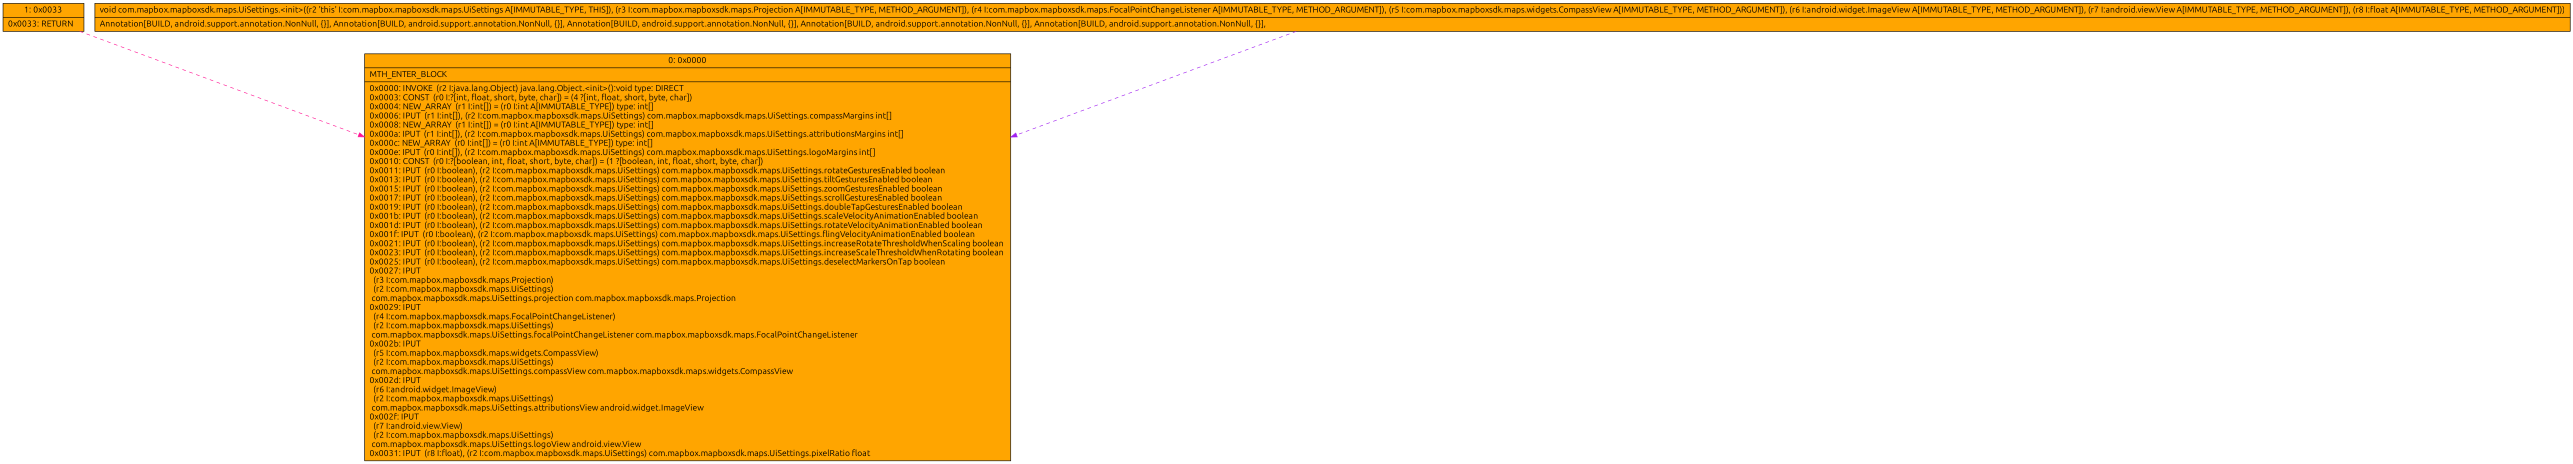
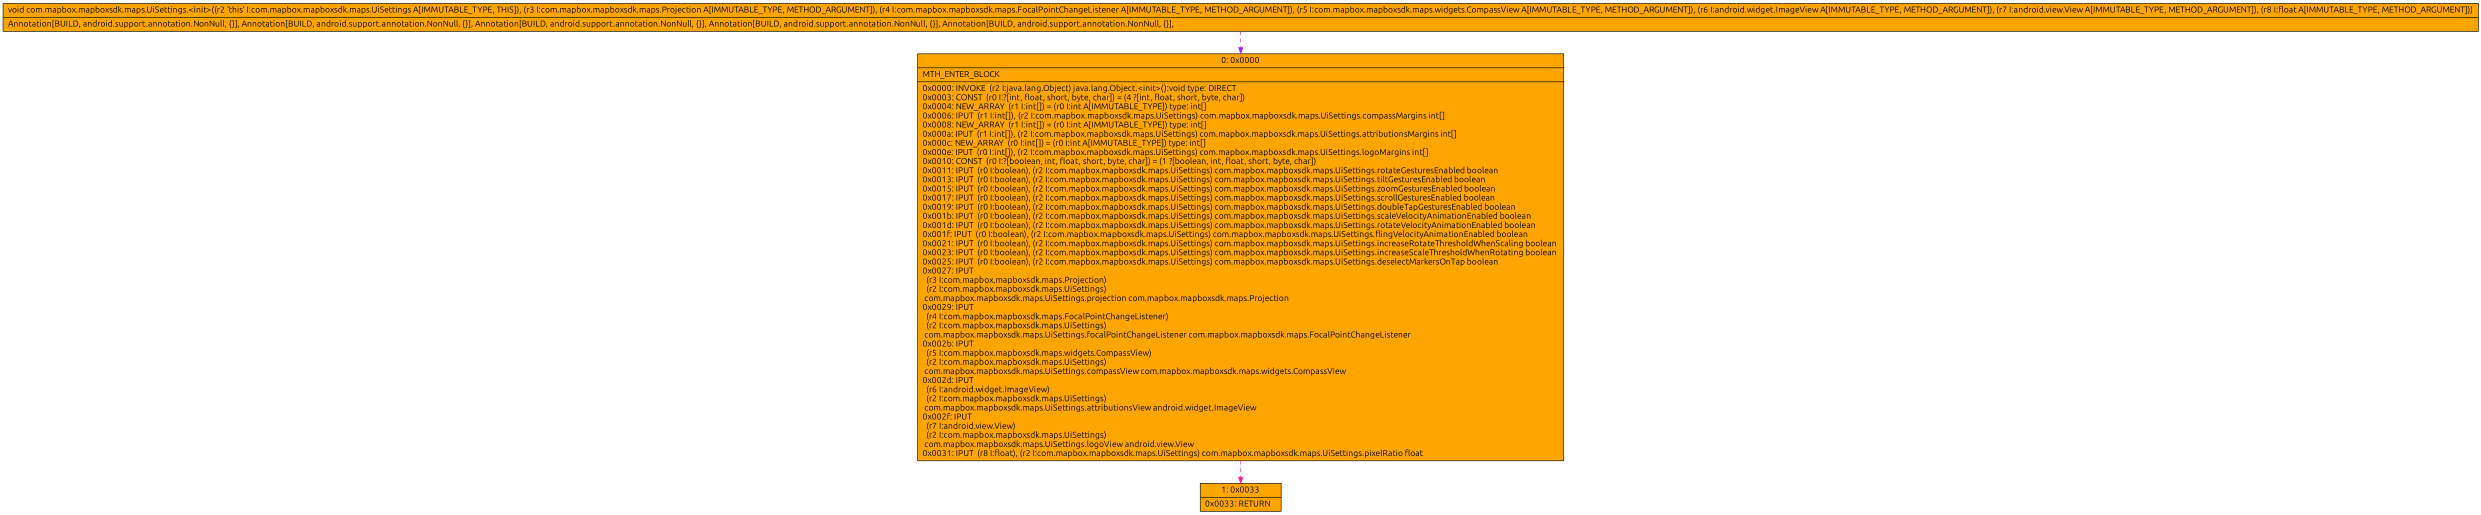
(219, 83) -> (1241, 469)
